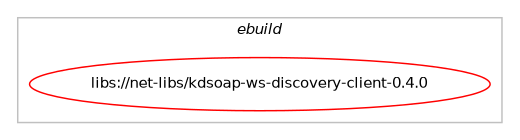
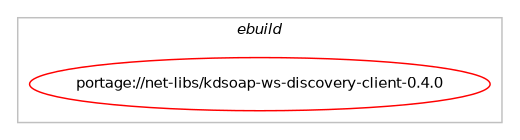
(260, 84) -> (260, 84)
